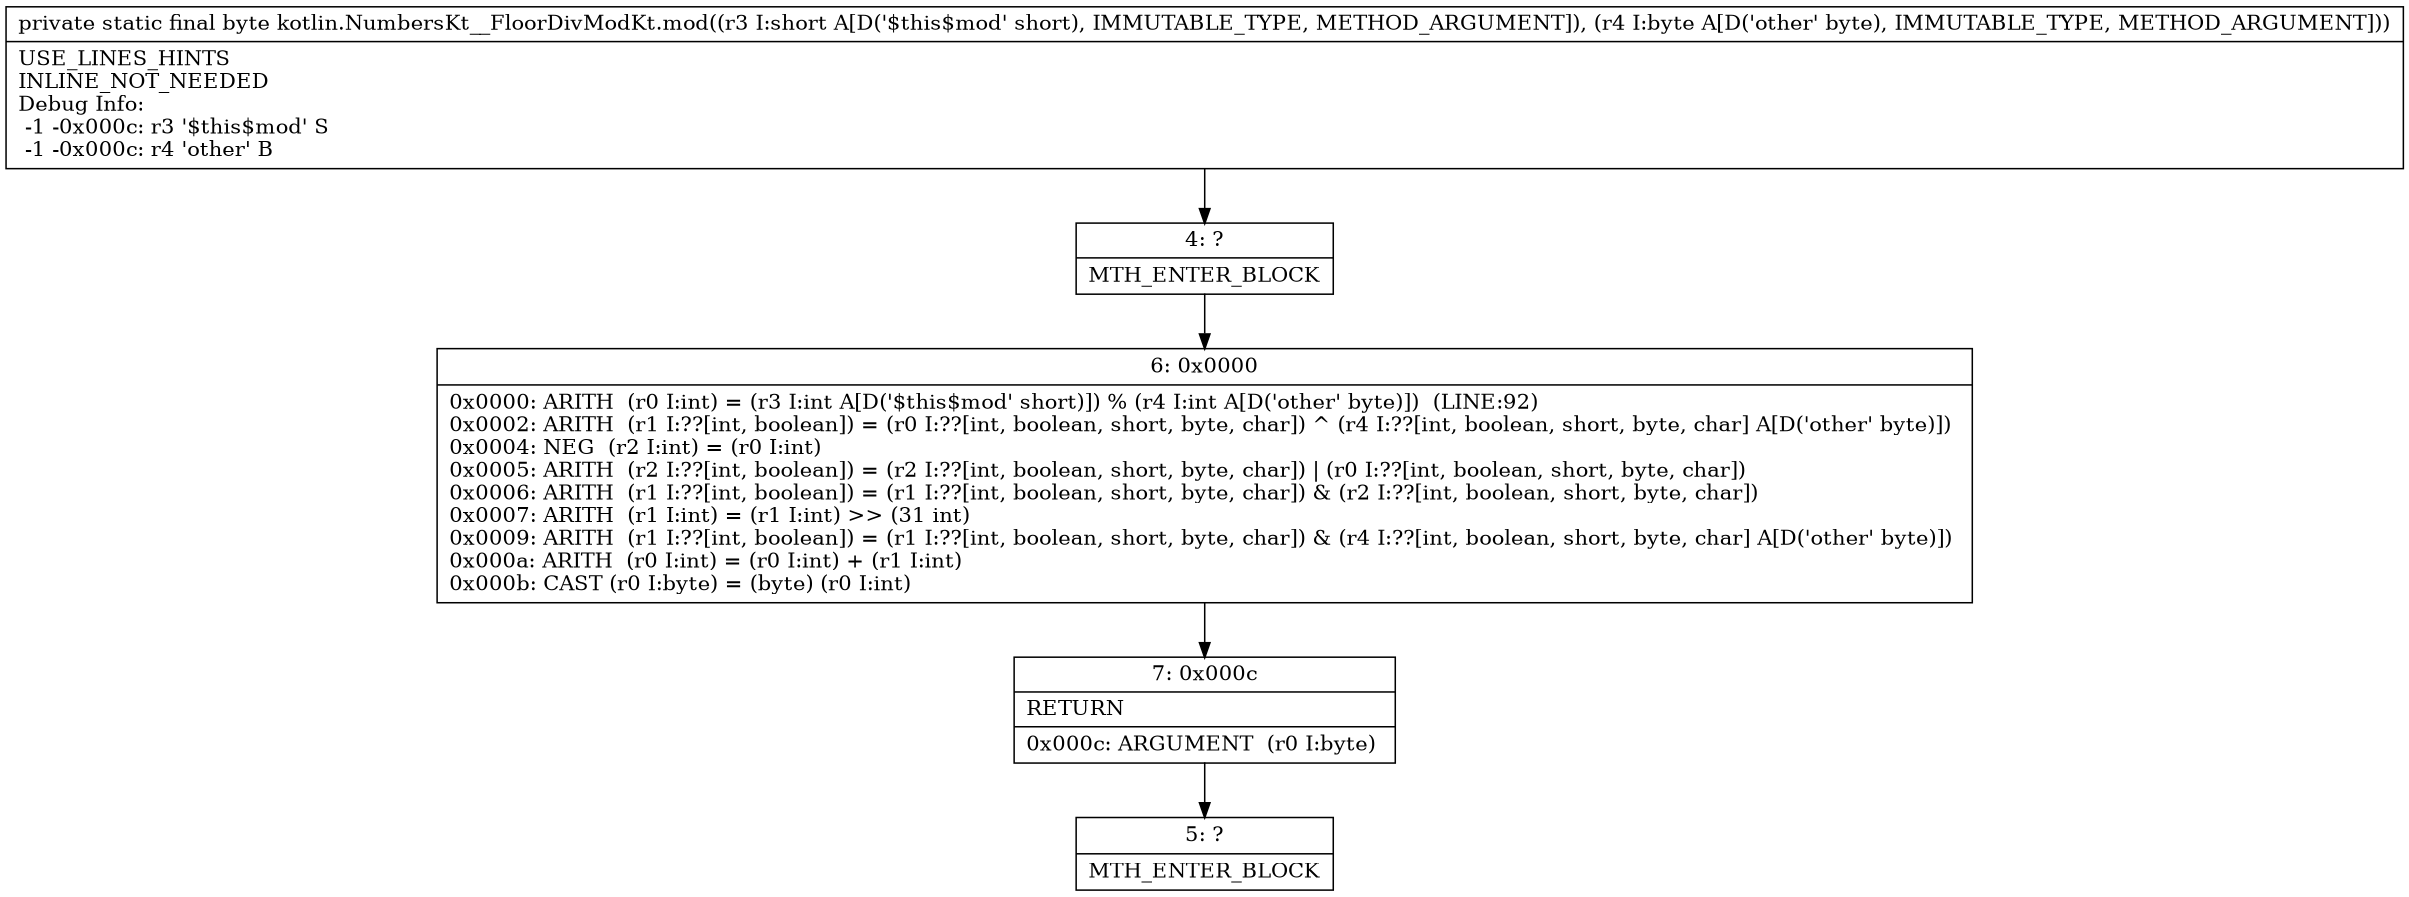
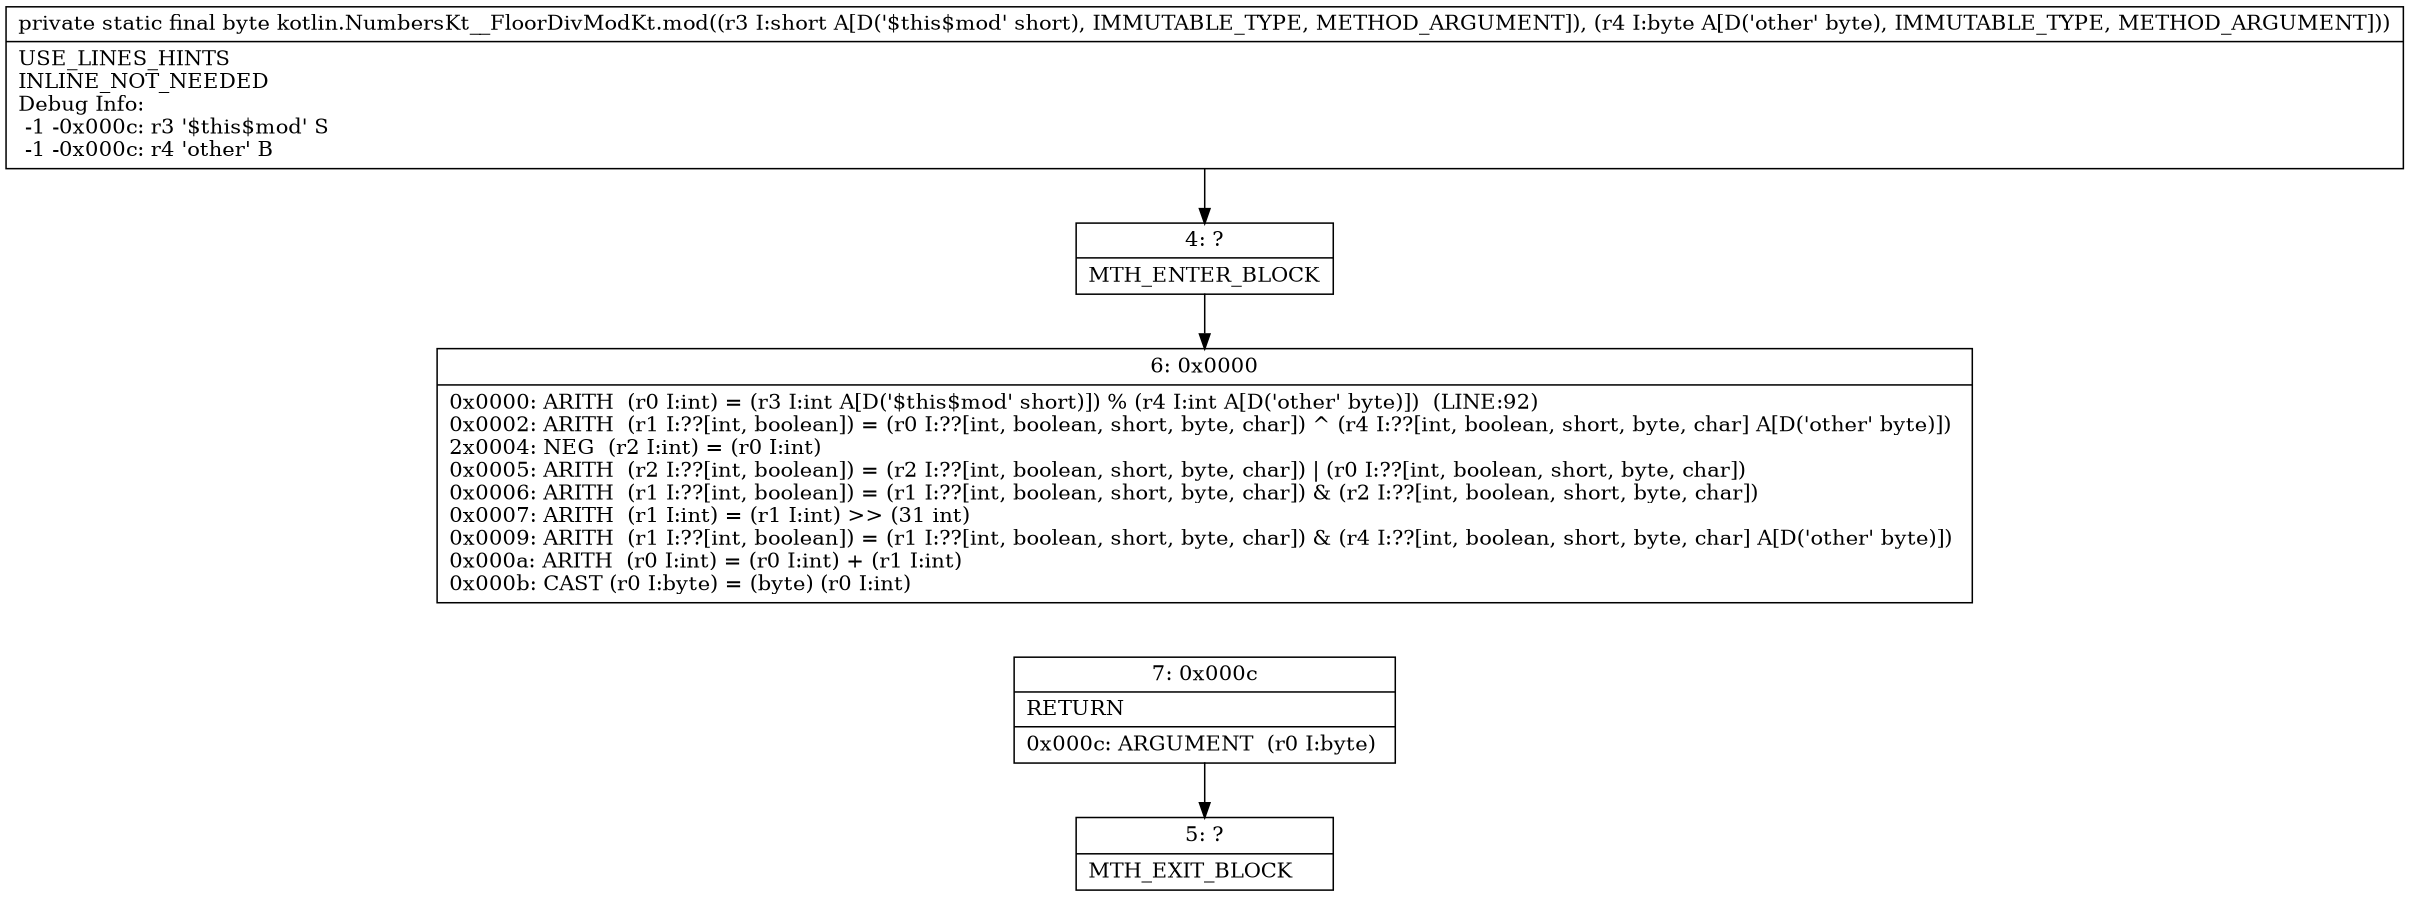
(639, 448) -> (639, 448)
(1205, 622) -> none
(1205, 871) -> (1191, 871)
